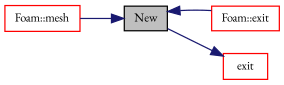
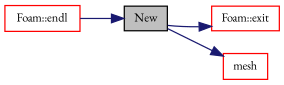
(196, 10) -> (183, 27)
(42, 18) -> (42, 18)
(245, 66) -> (245, 66)
